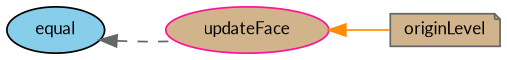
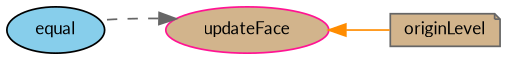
(147, 42) -> (129, 19)
